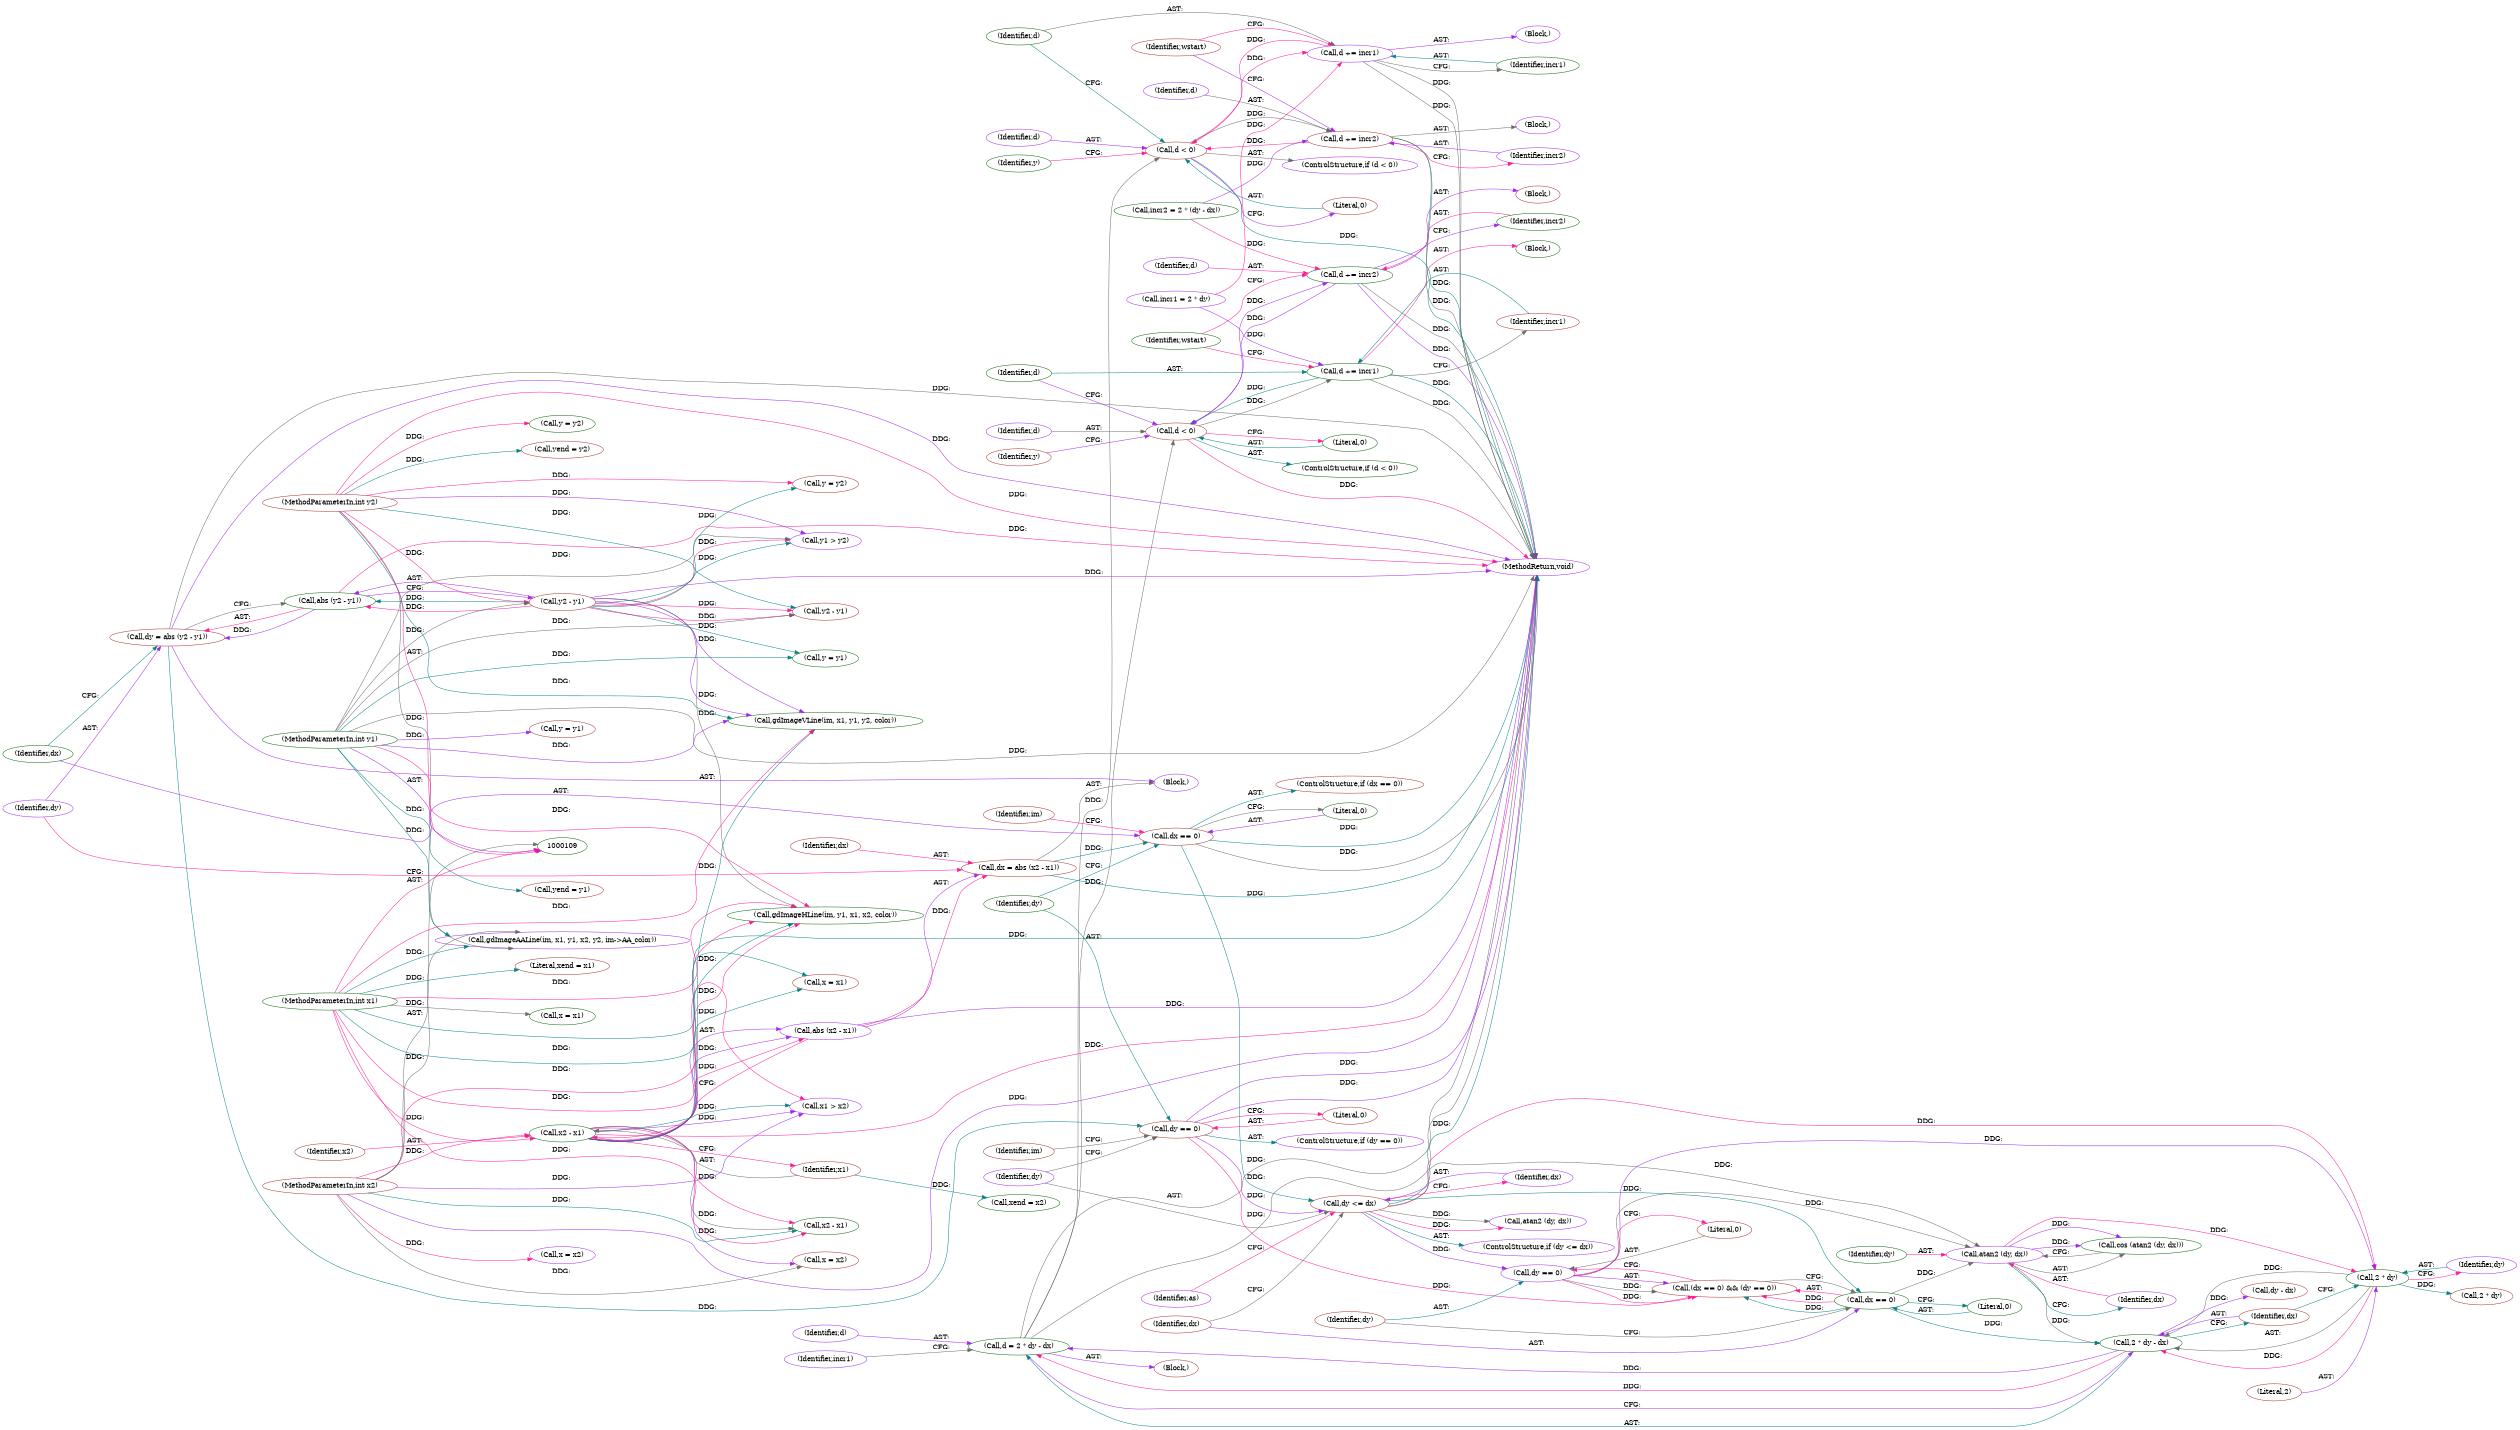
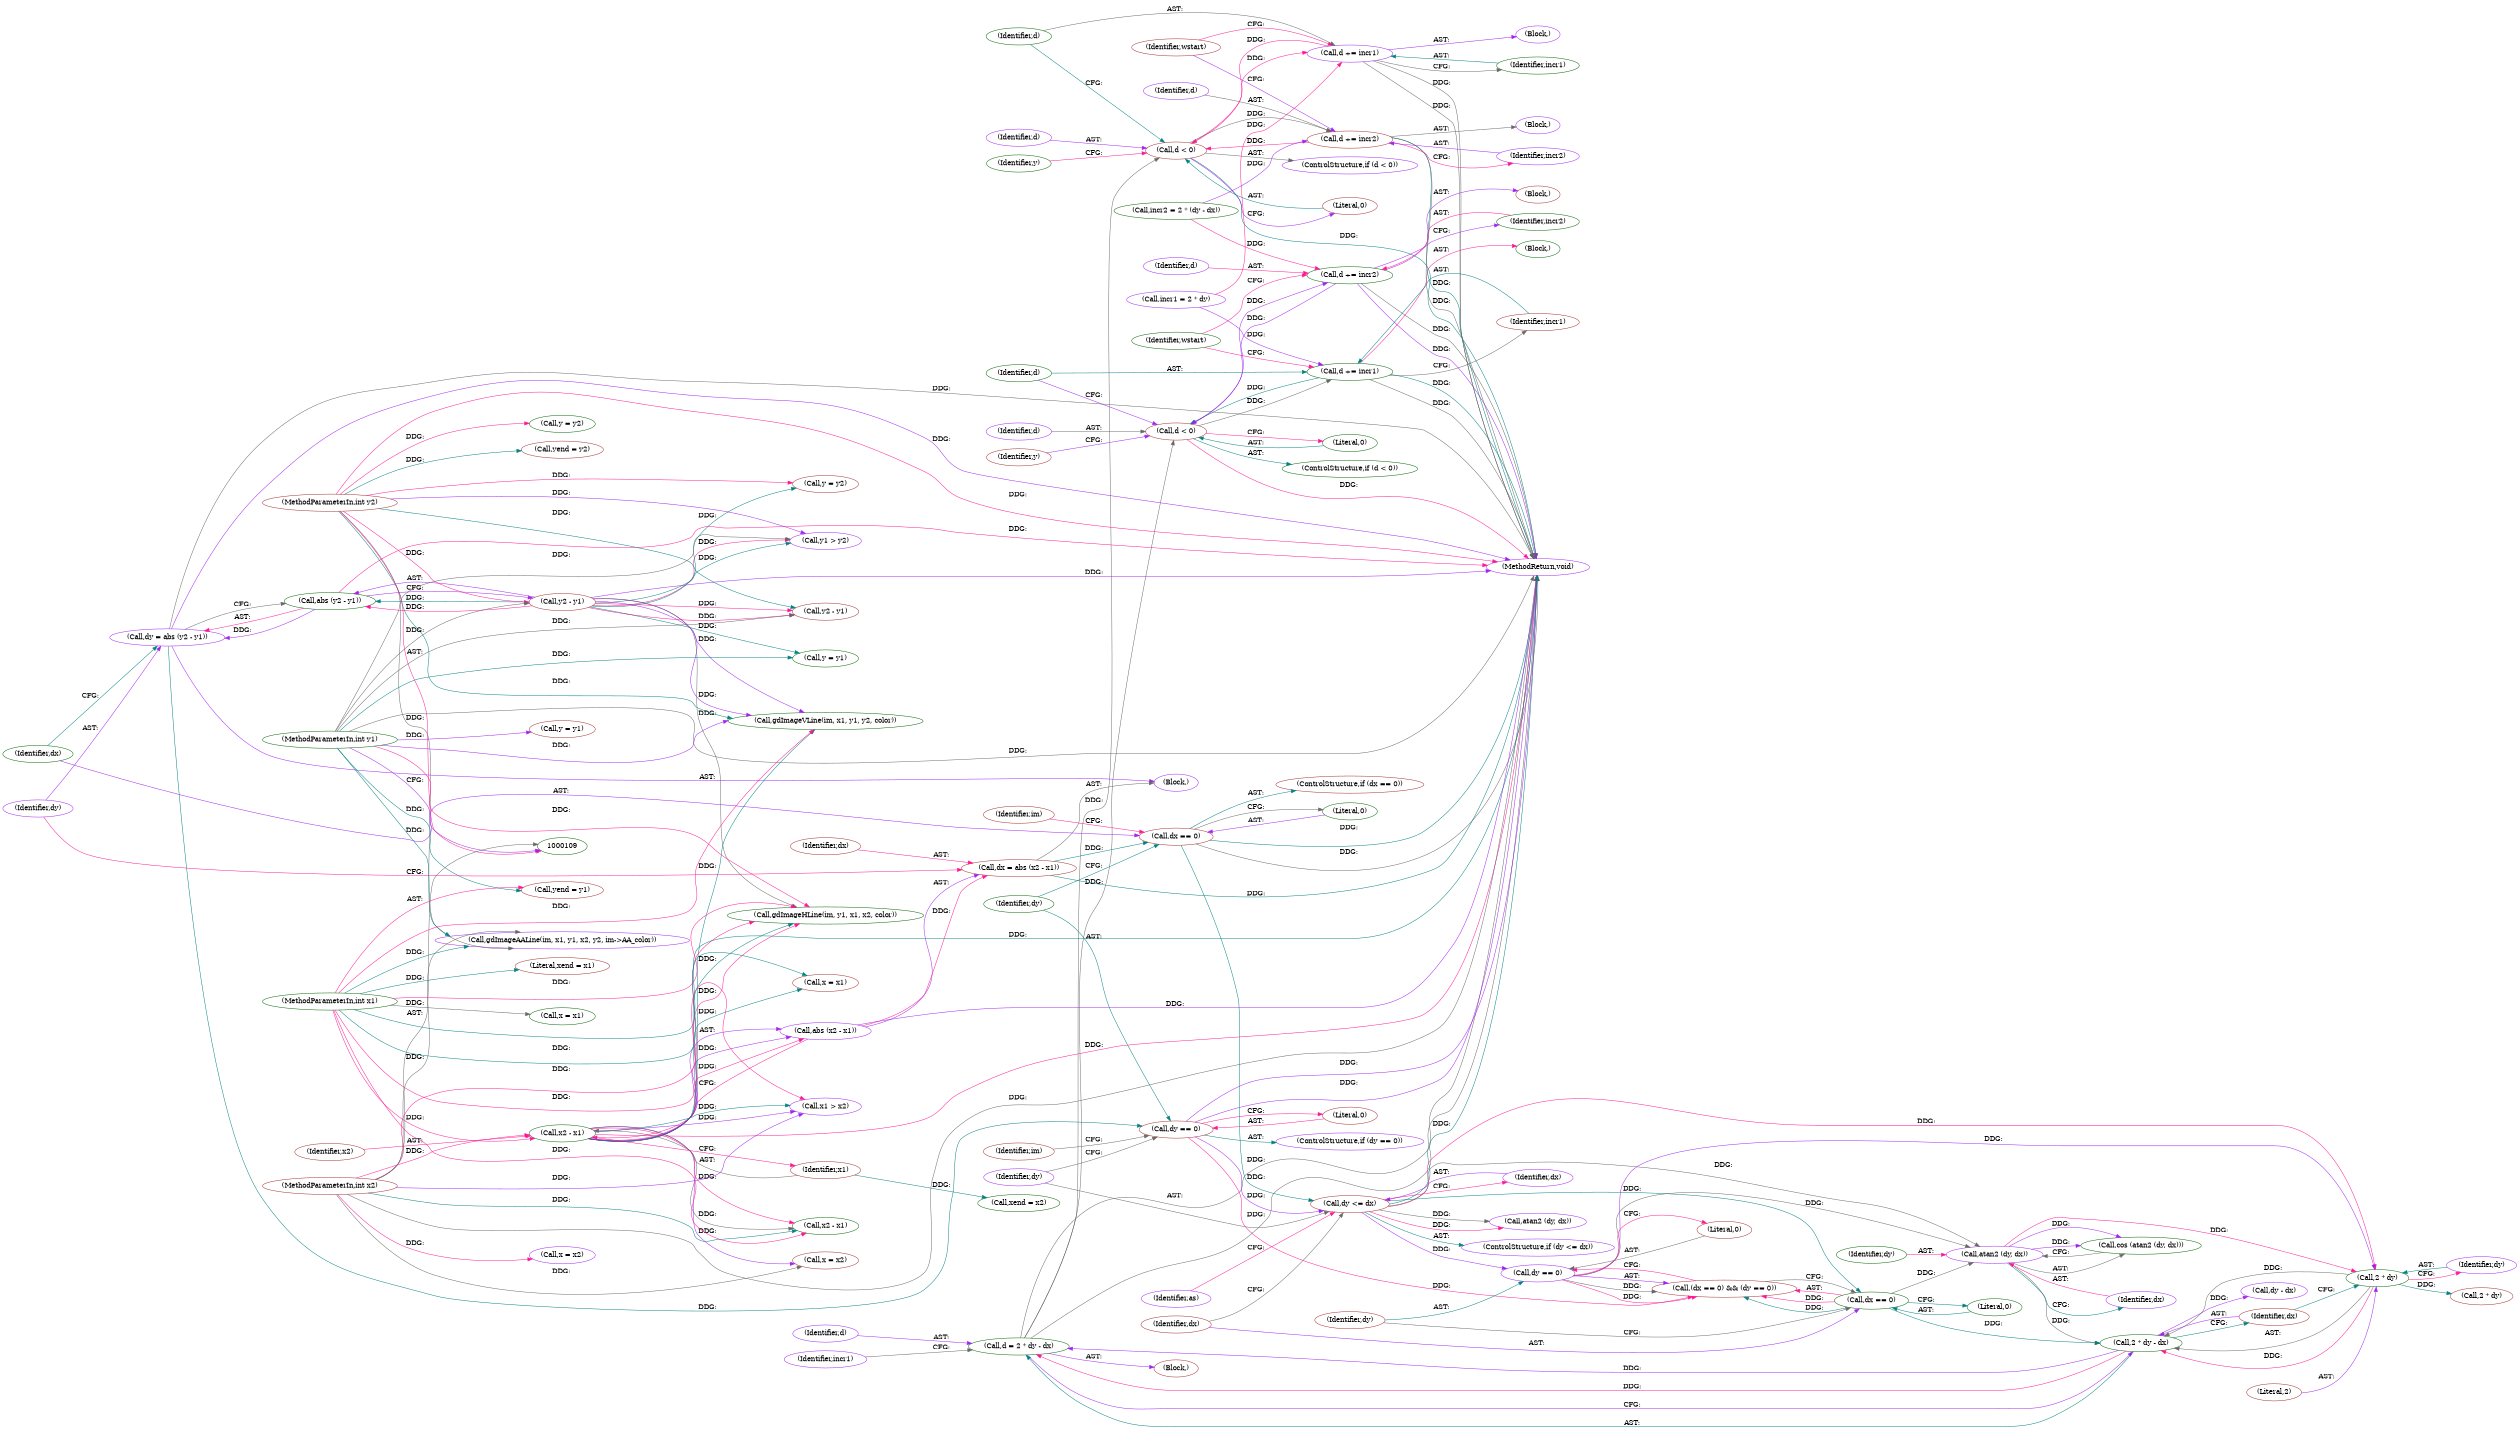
(167, 637) -> (167, 637)
(416, 781) -> (416, 781)
(412, 890) -> (410, 911)
(1053, 1104) -> (1053, 1104)
(2274, 1291) -> (2274, 1291)
